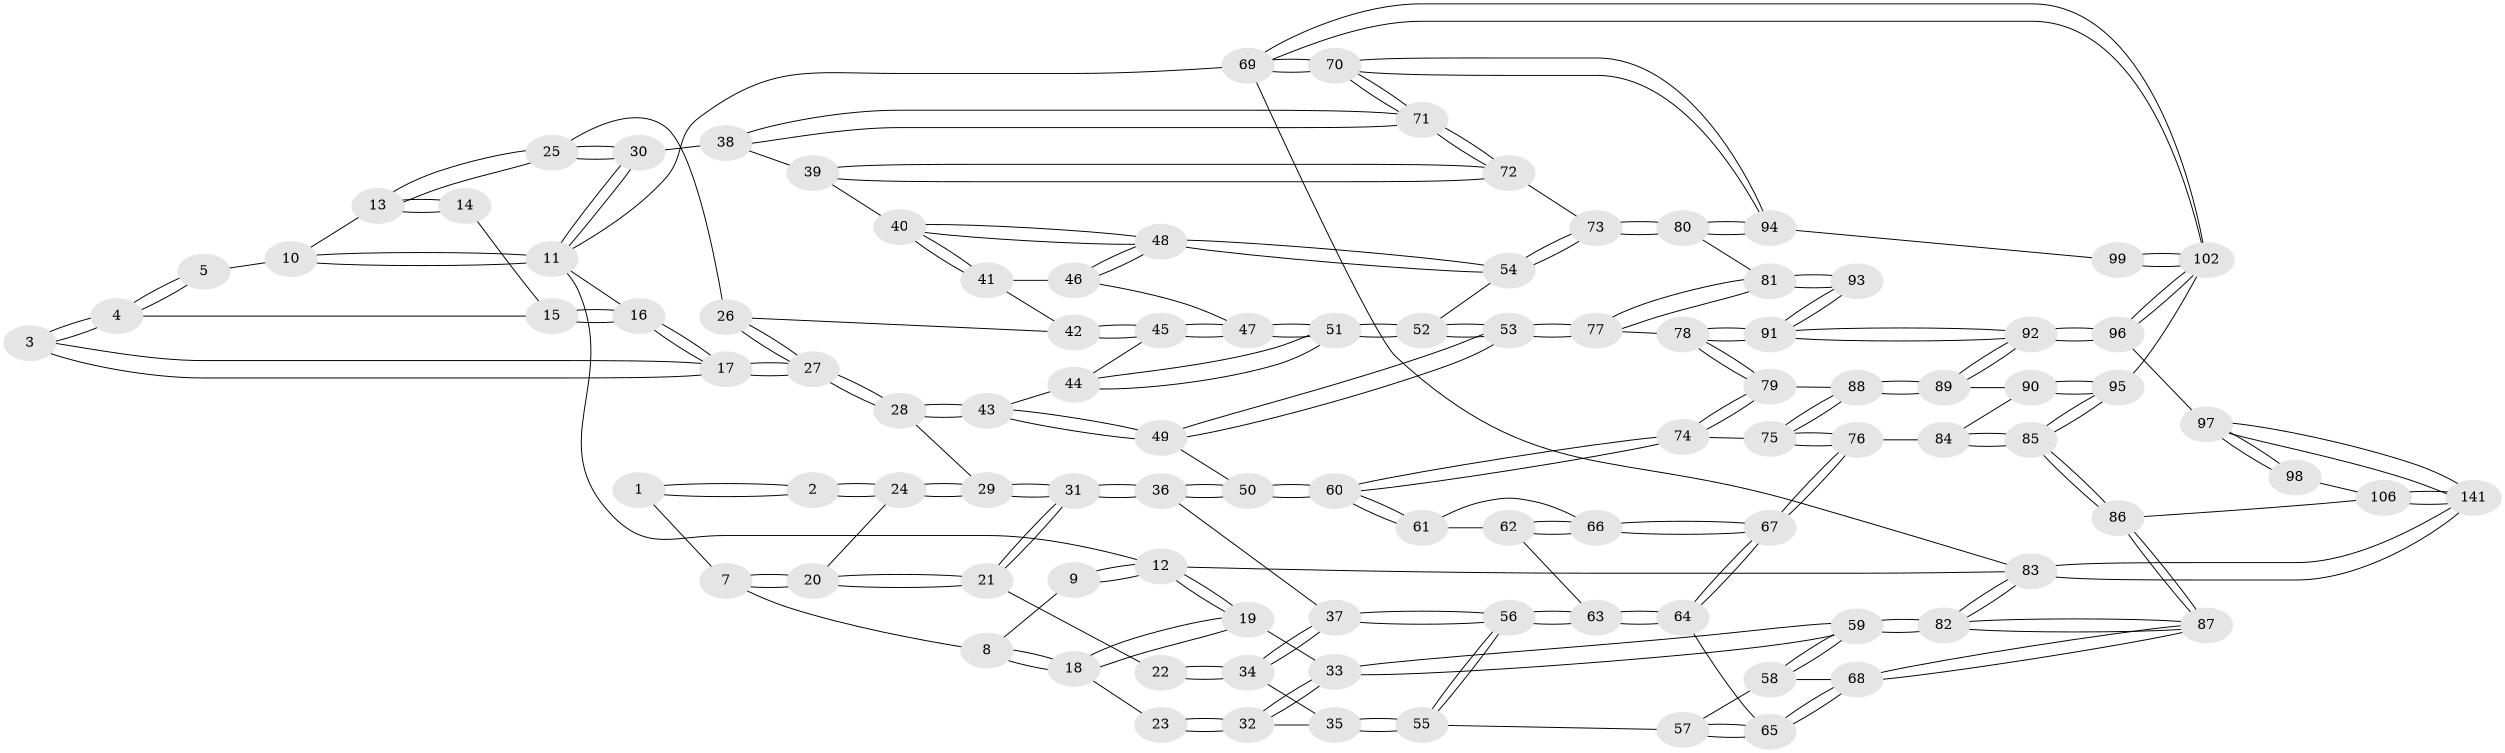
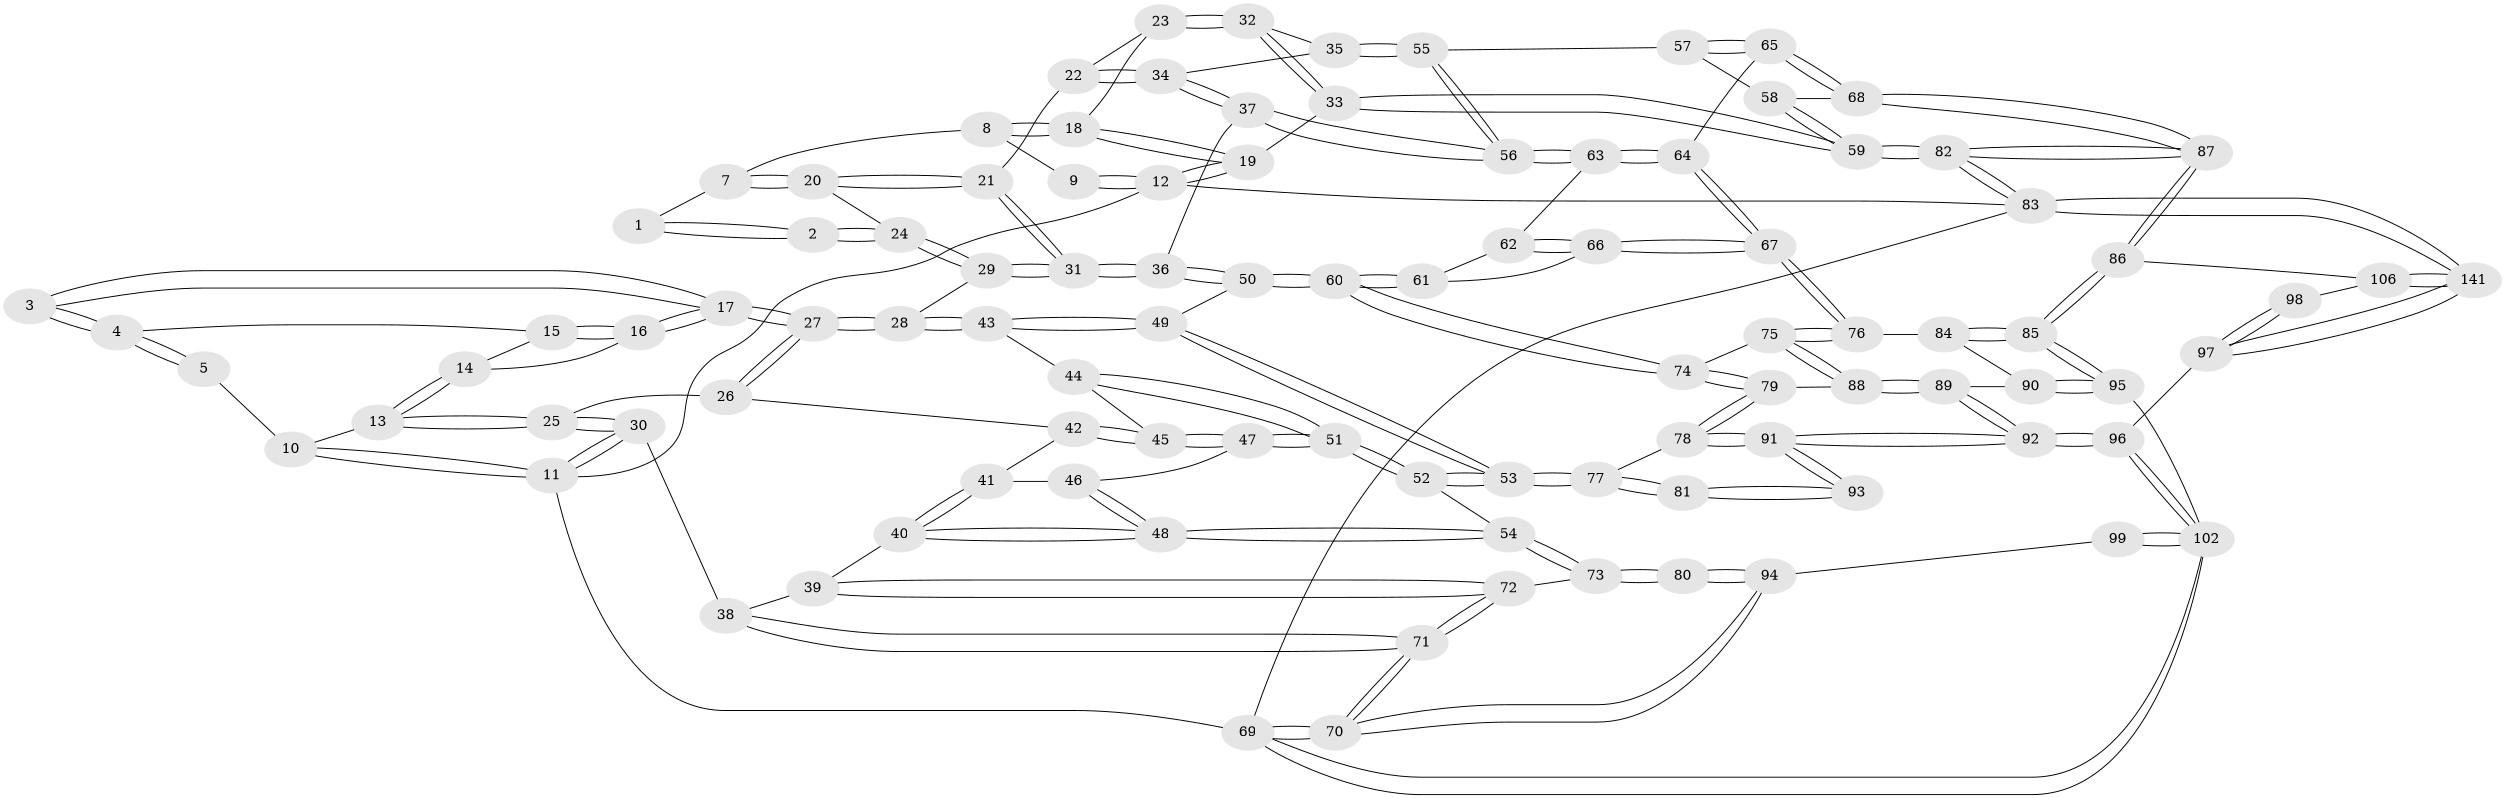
none -> (1117, 49)
(1727, 255) -> none
(595, 288) -> (556, 363)
